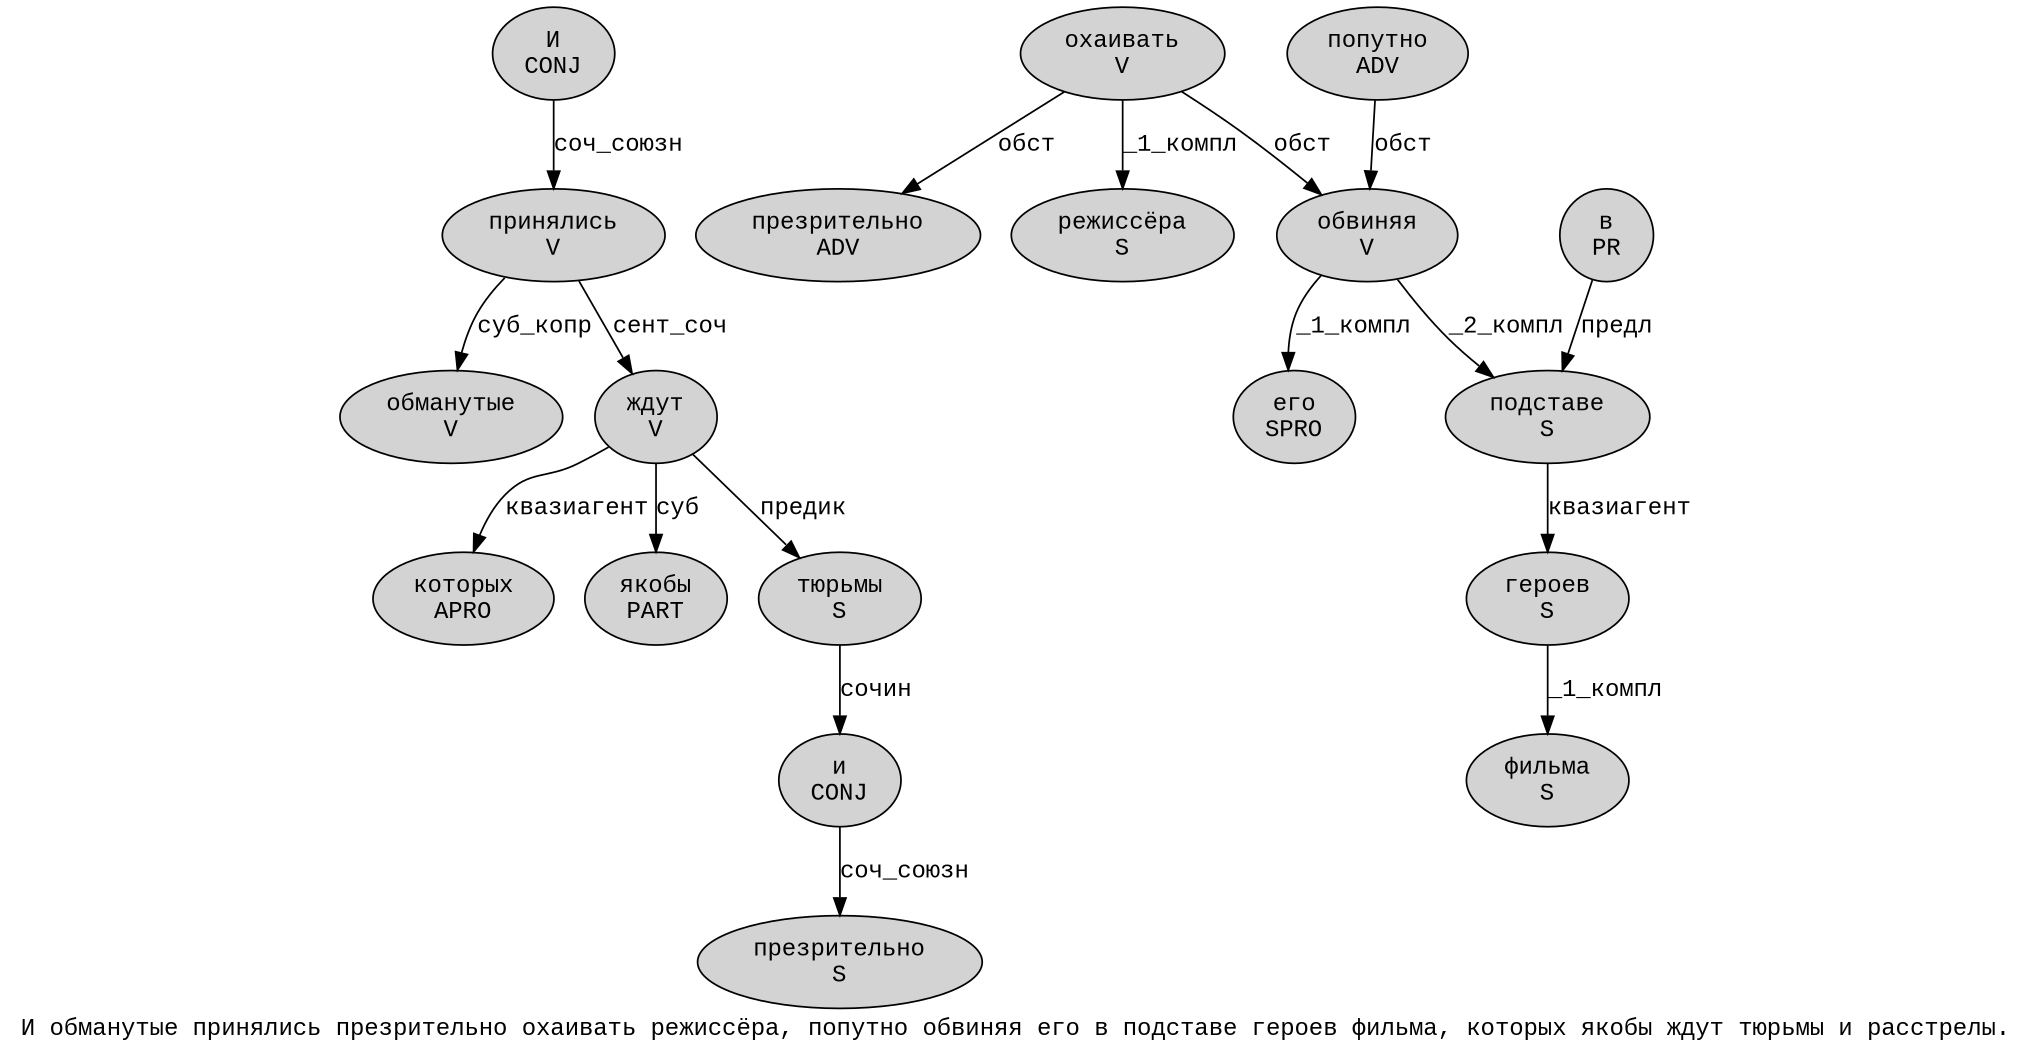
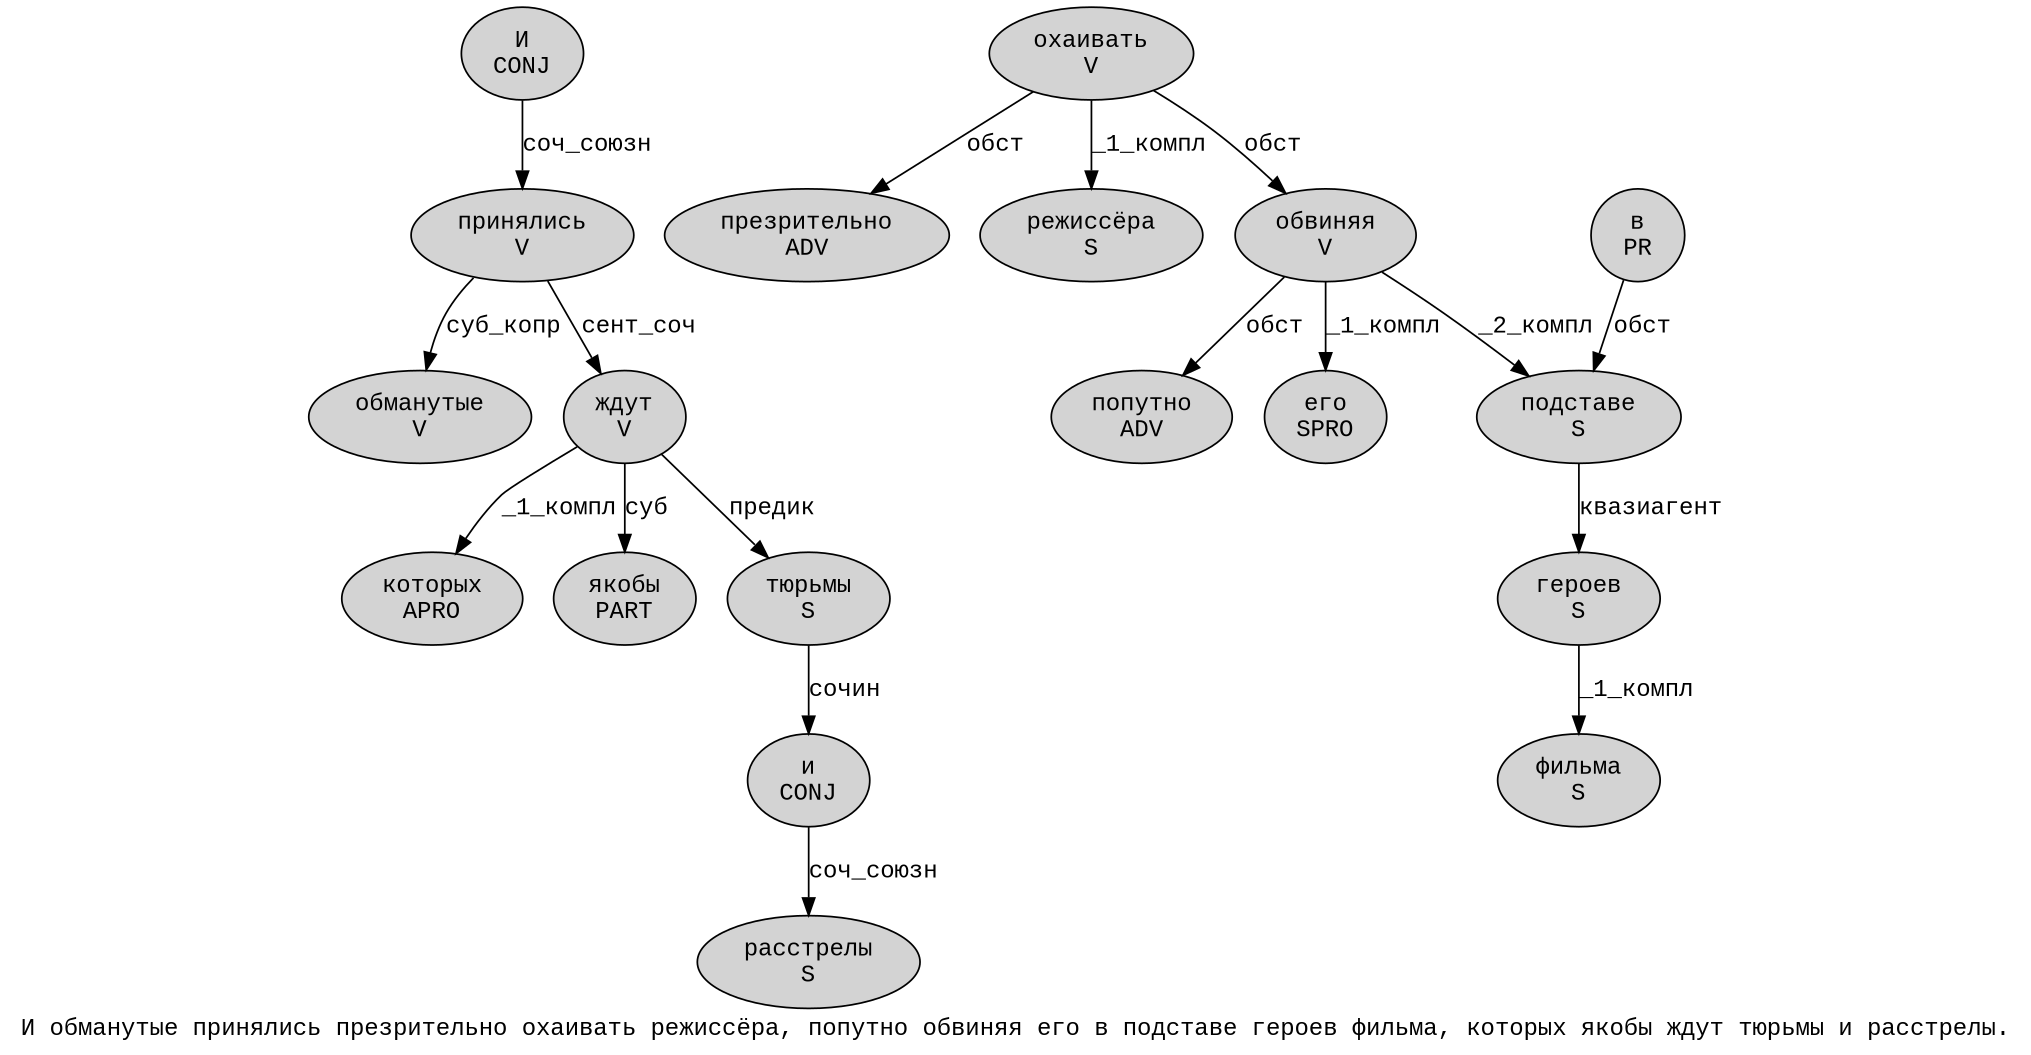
(1373, 135) -> (1240, 320)
(1617, 326) -> (1643, 326)
(577, 508) -> (560, 508)
(840, 962) -> (809, 962)
